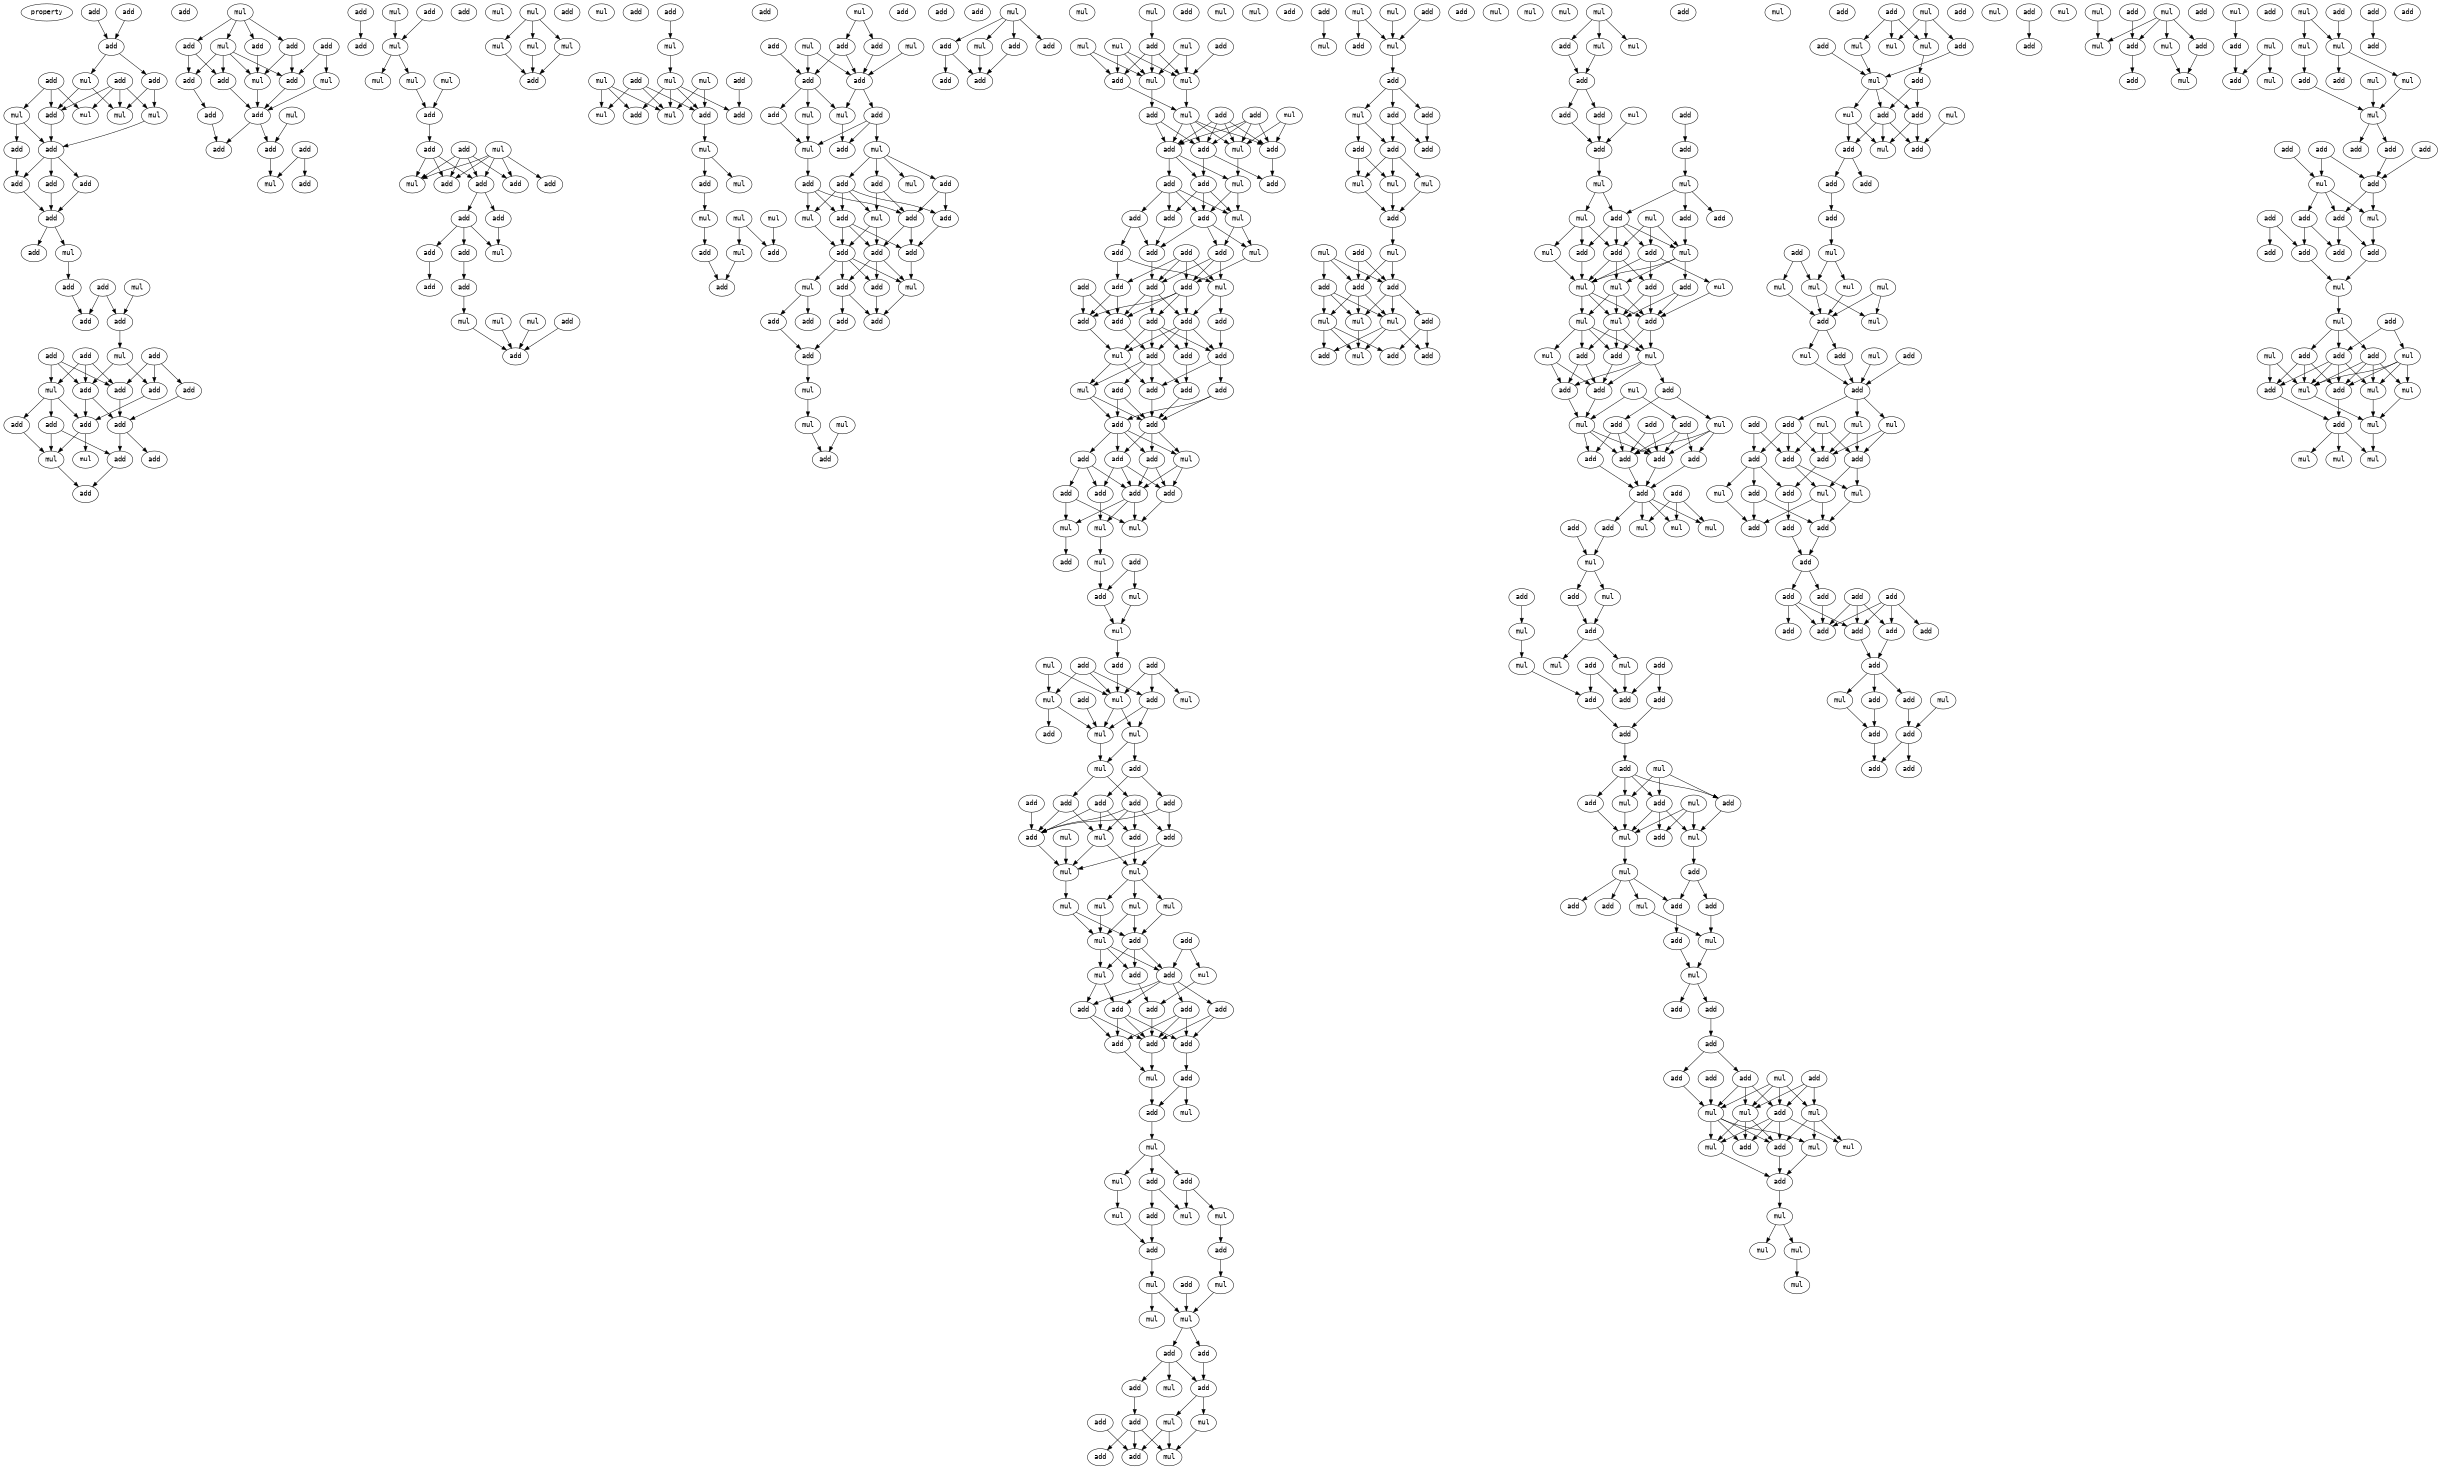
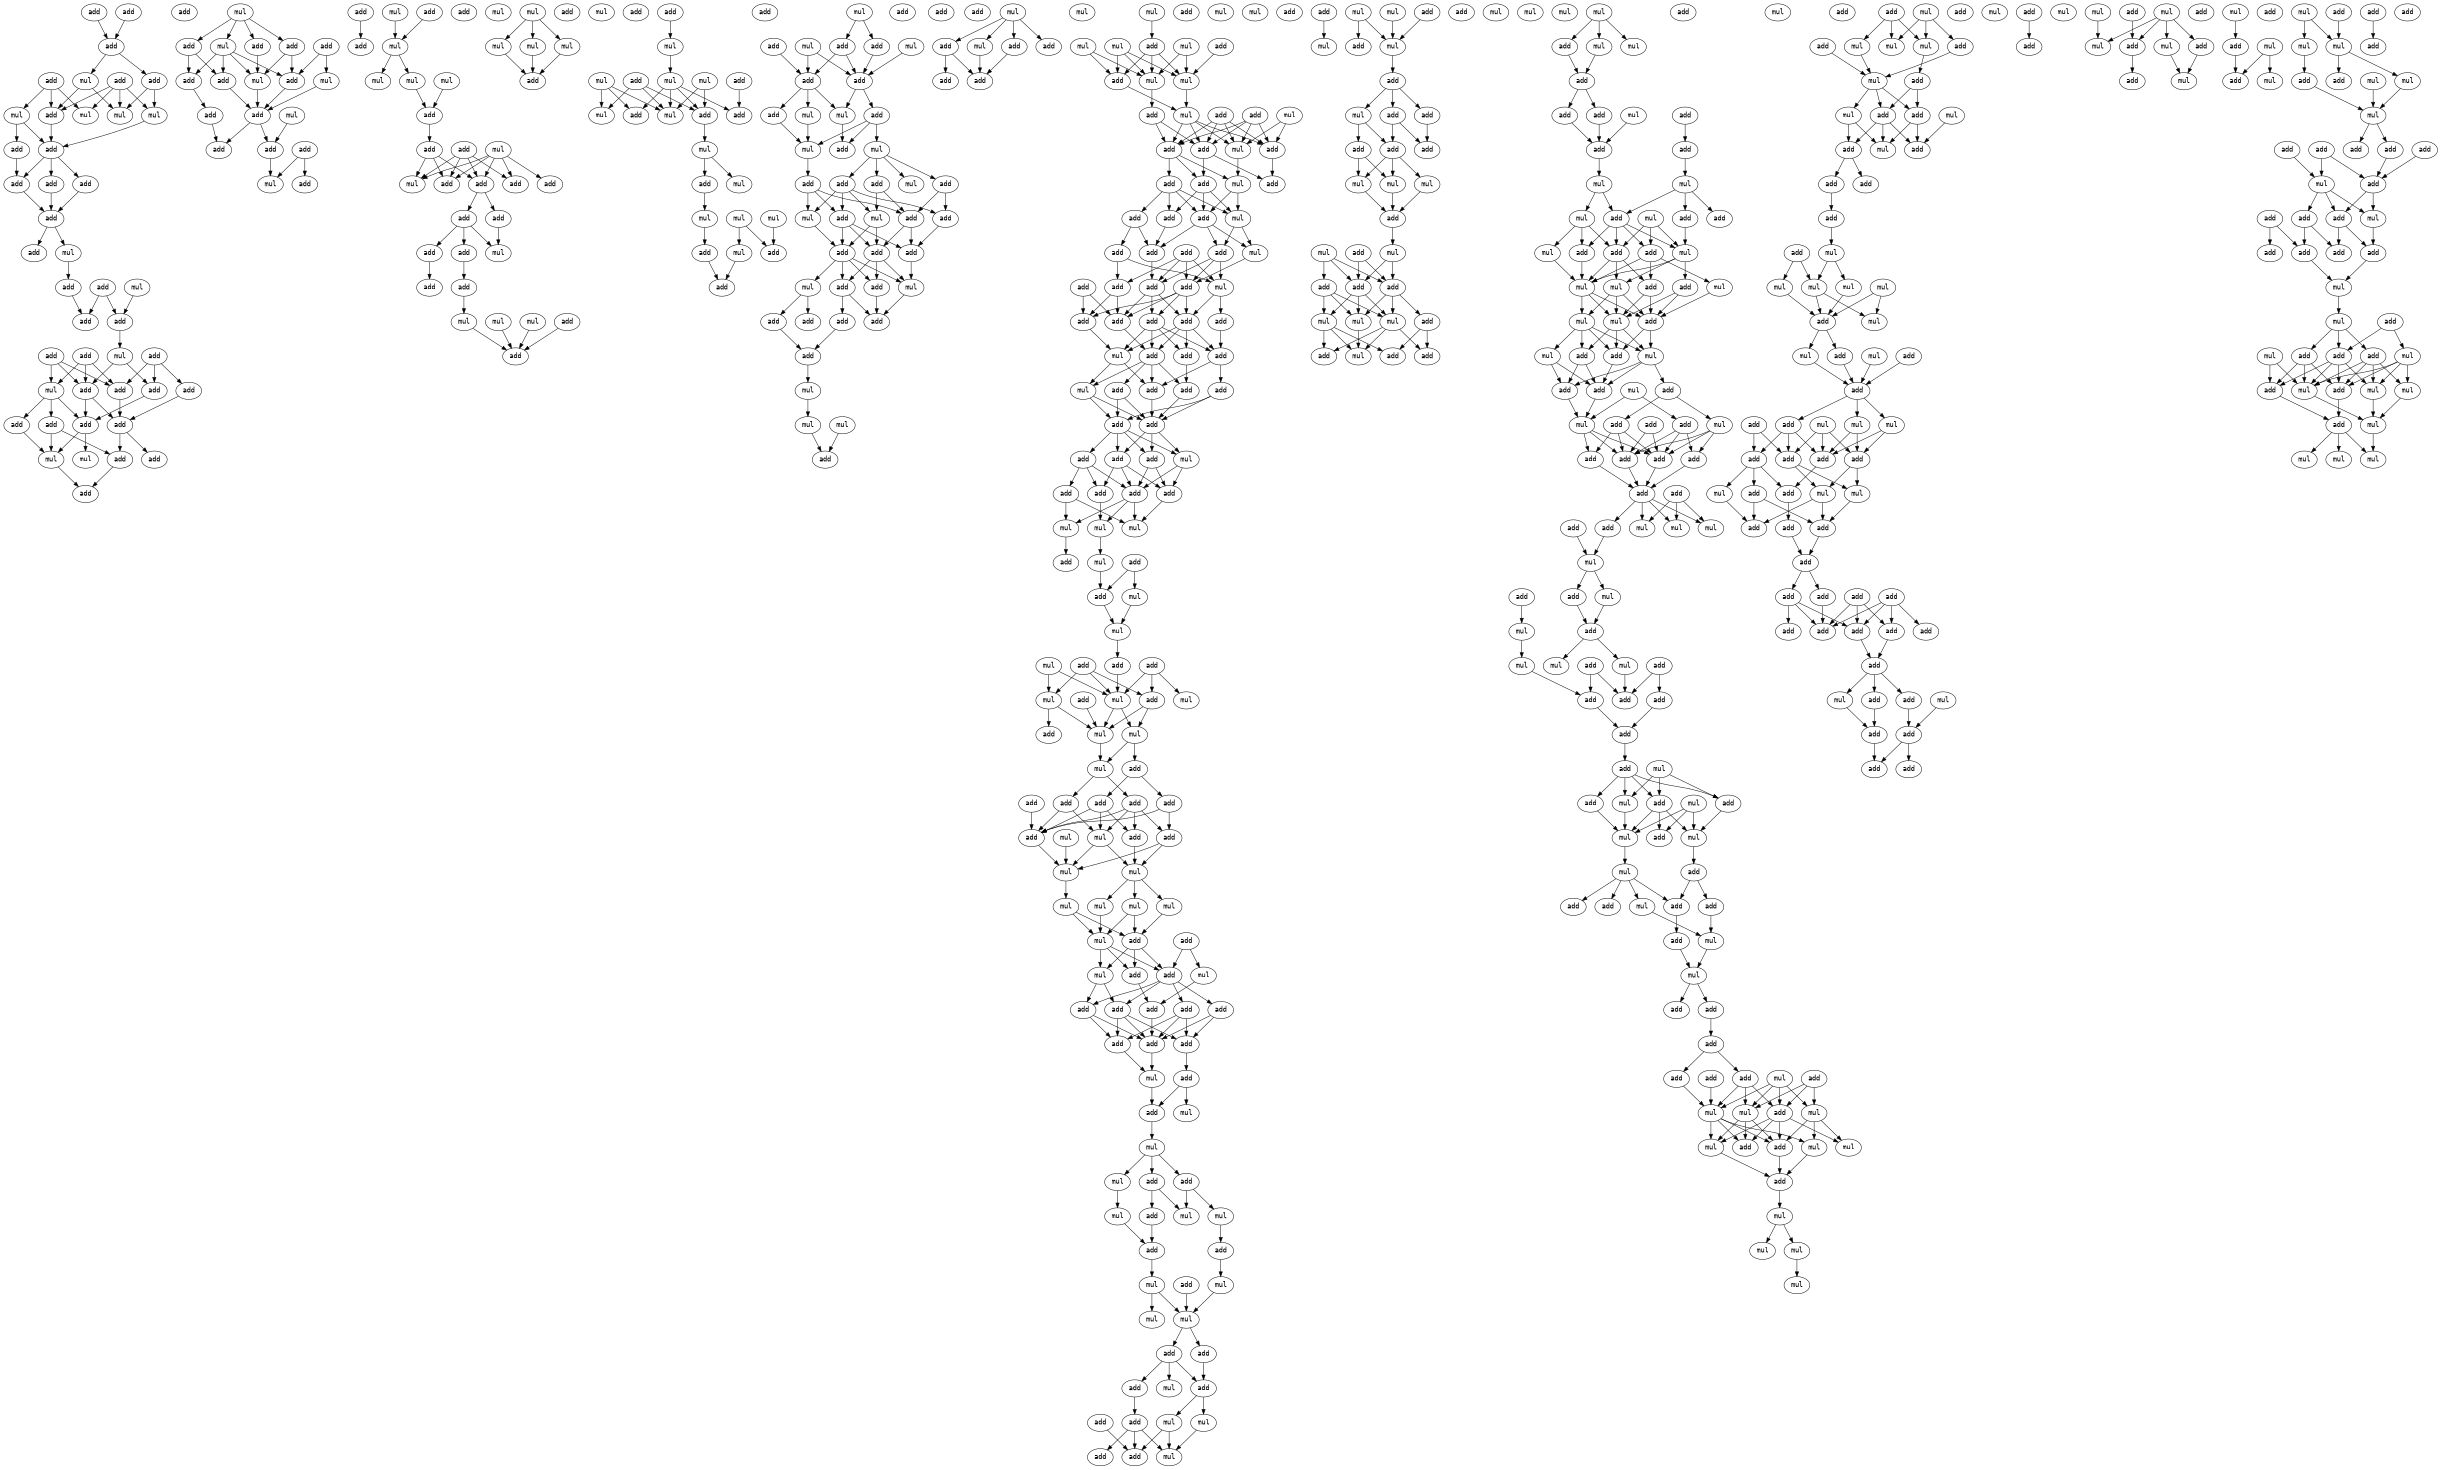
(47, 12) -> none
